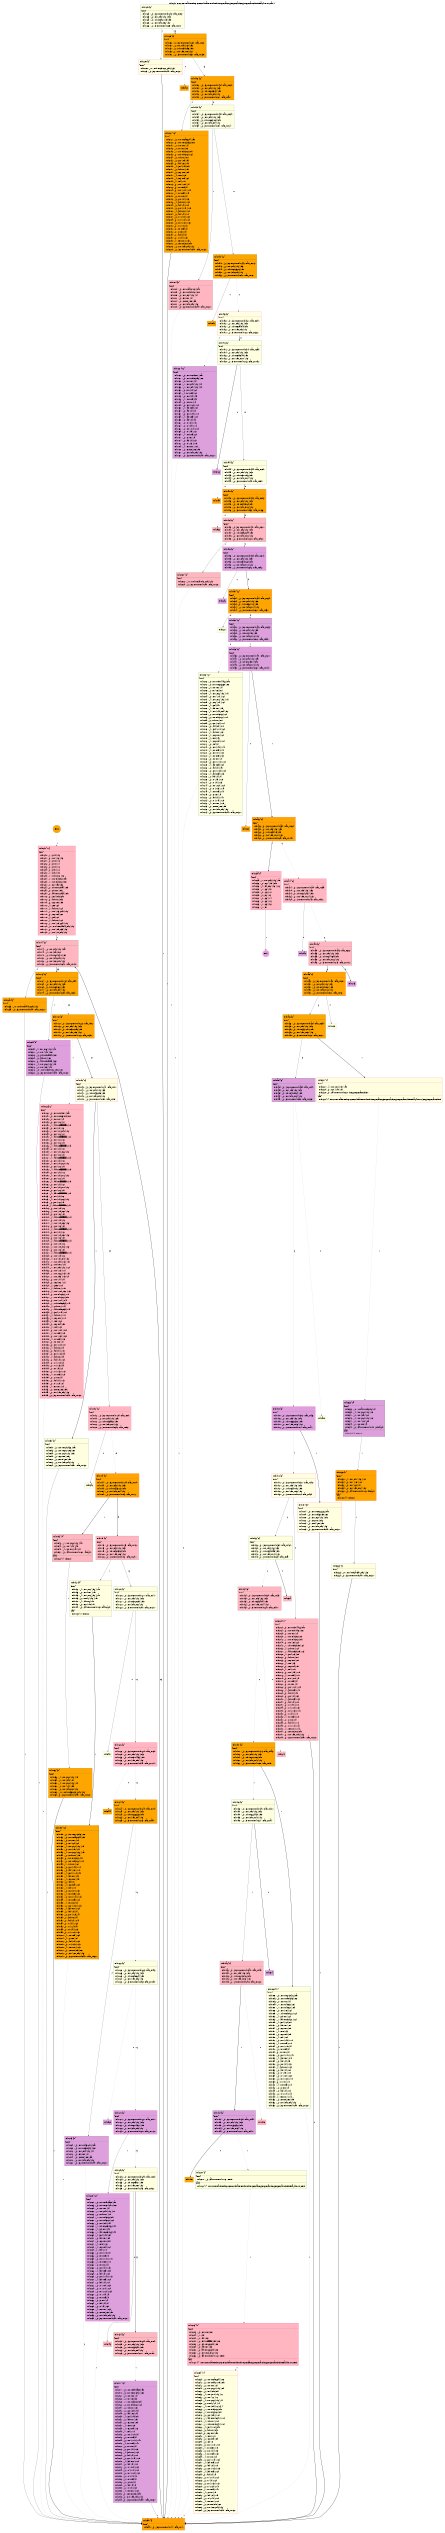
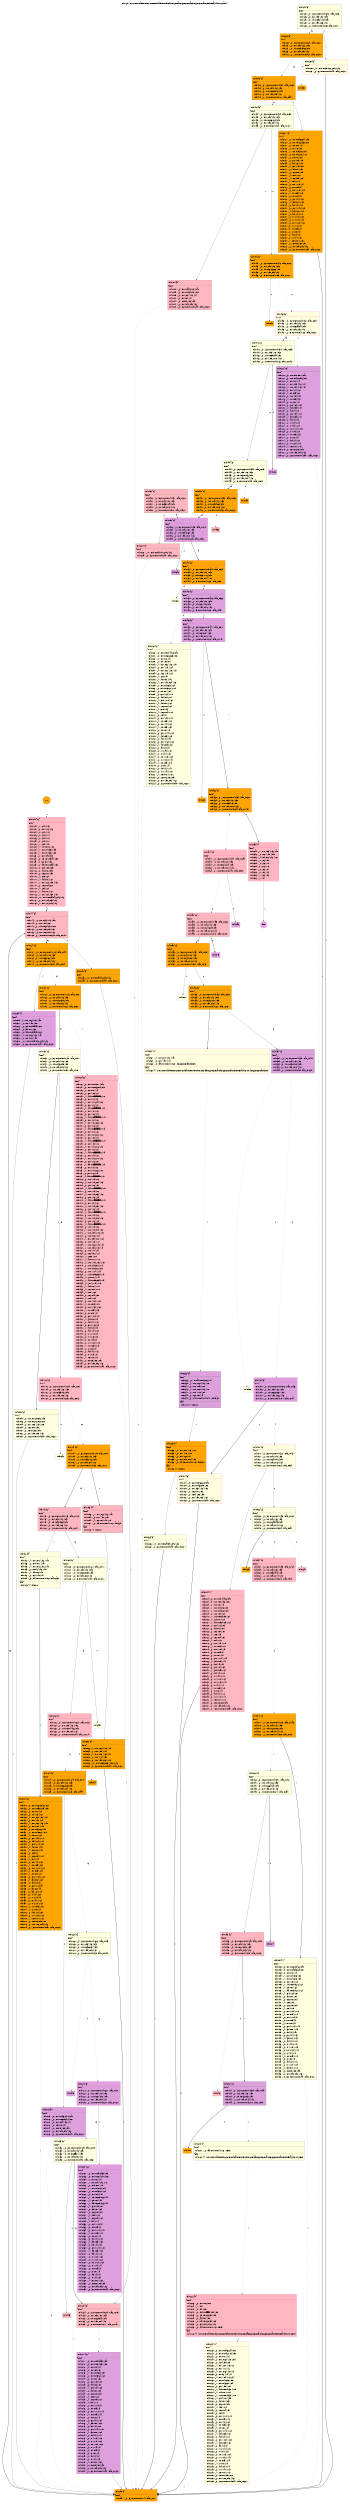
(244, 515) -> (201, 515)
(287, 1599) -> (246, 1570)
(265, 1683) -> (295, 1548)
(25, 1817) -> (130, 1644)
